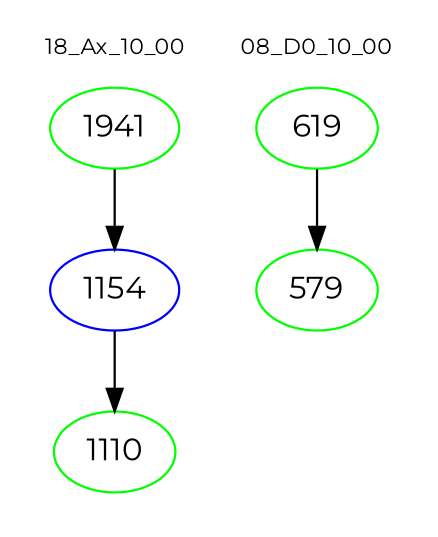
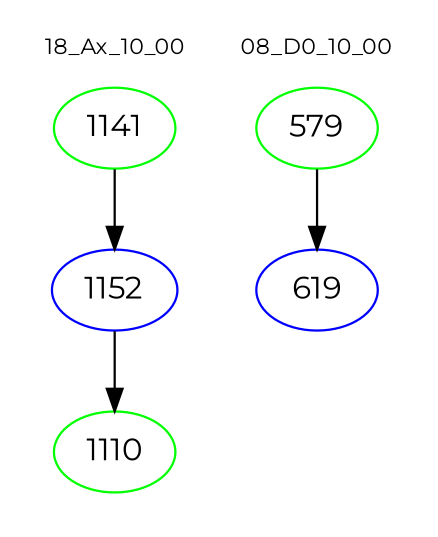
(115, 128) -> (115, 128)
(317, 128) -> (317, 290)
(317, 198) -> (317, 198)
(115, 290) -> (115, 290)
